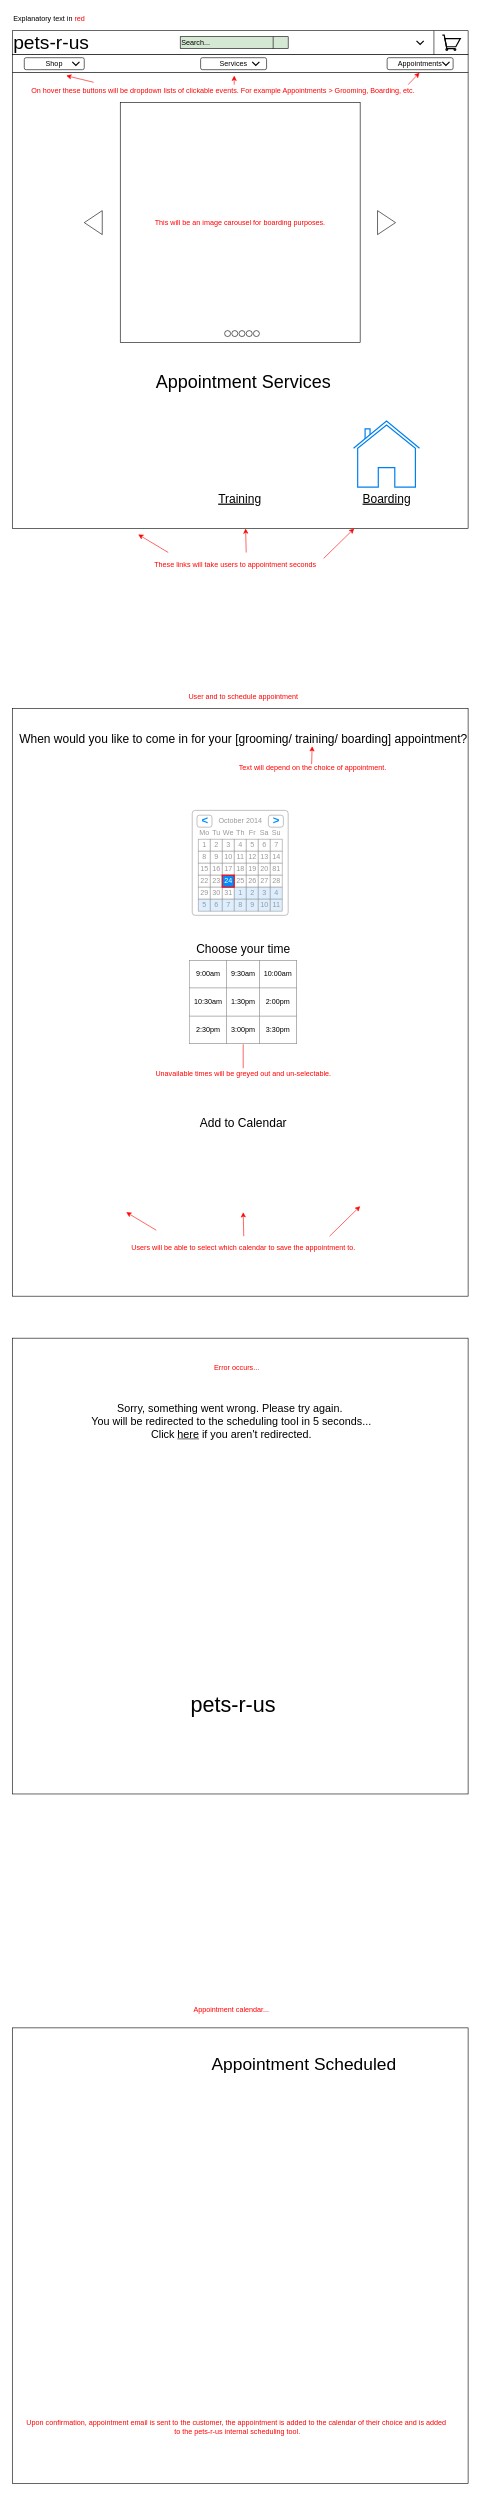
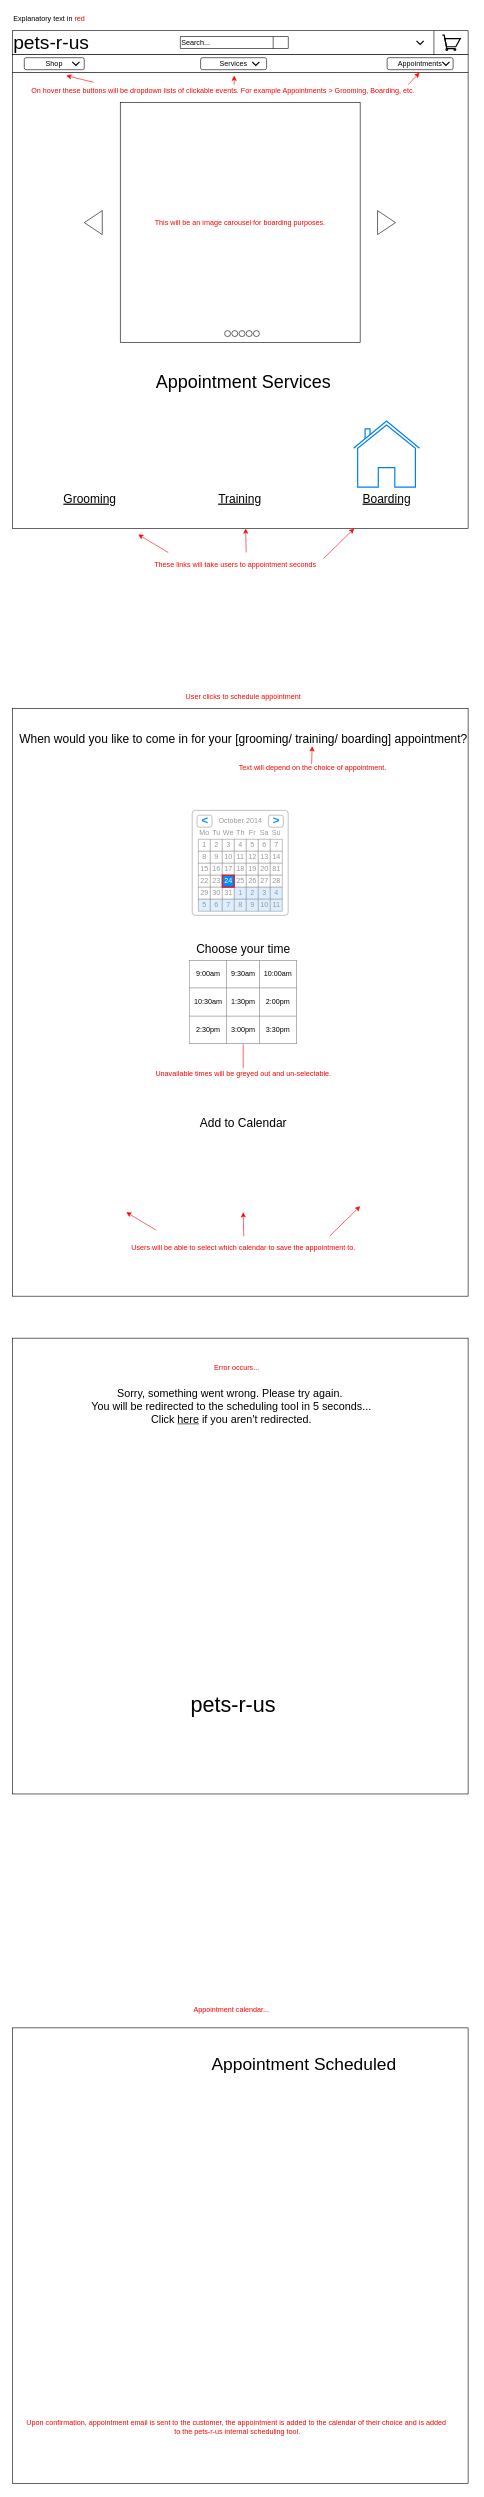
(234, 42) -> (234, 42)
none -> (90, 498)
(244, 696) -> (244, 696)
(231, 1422) -> (231, 1407)
